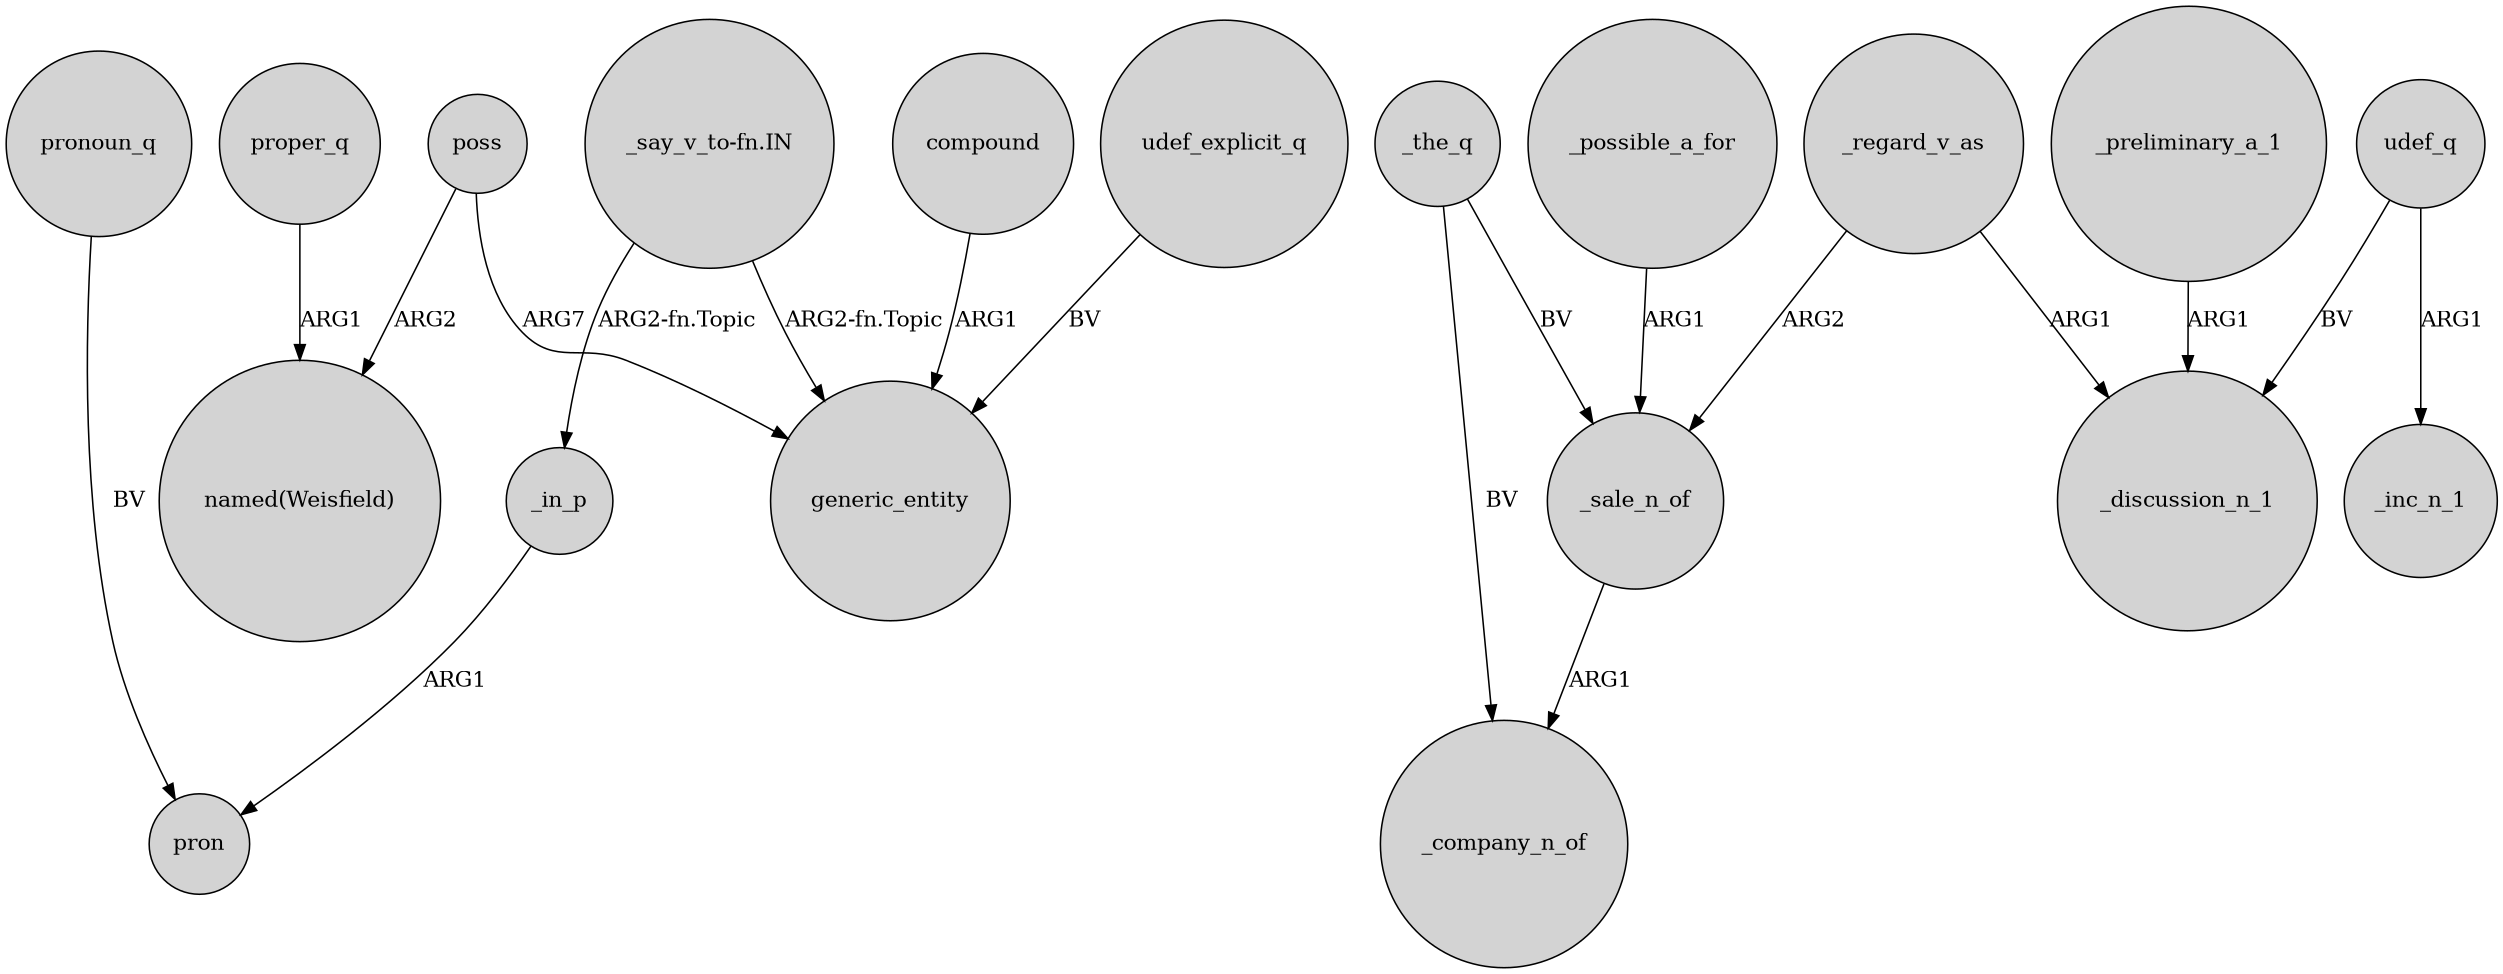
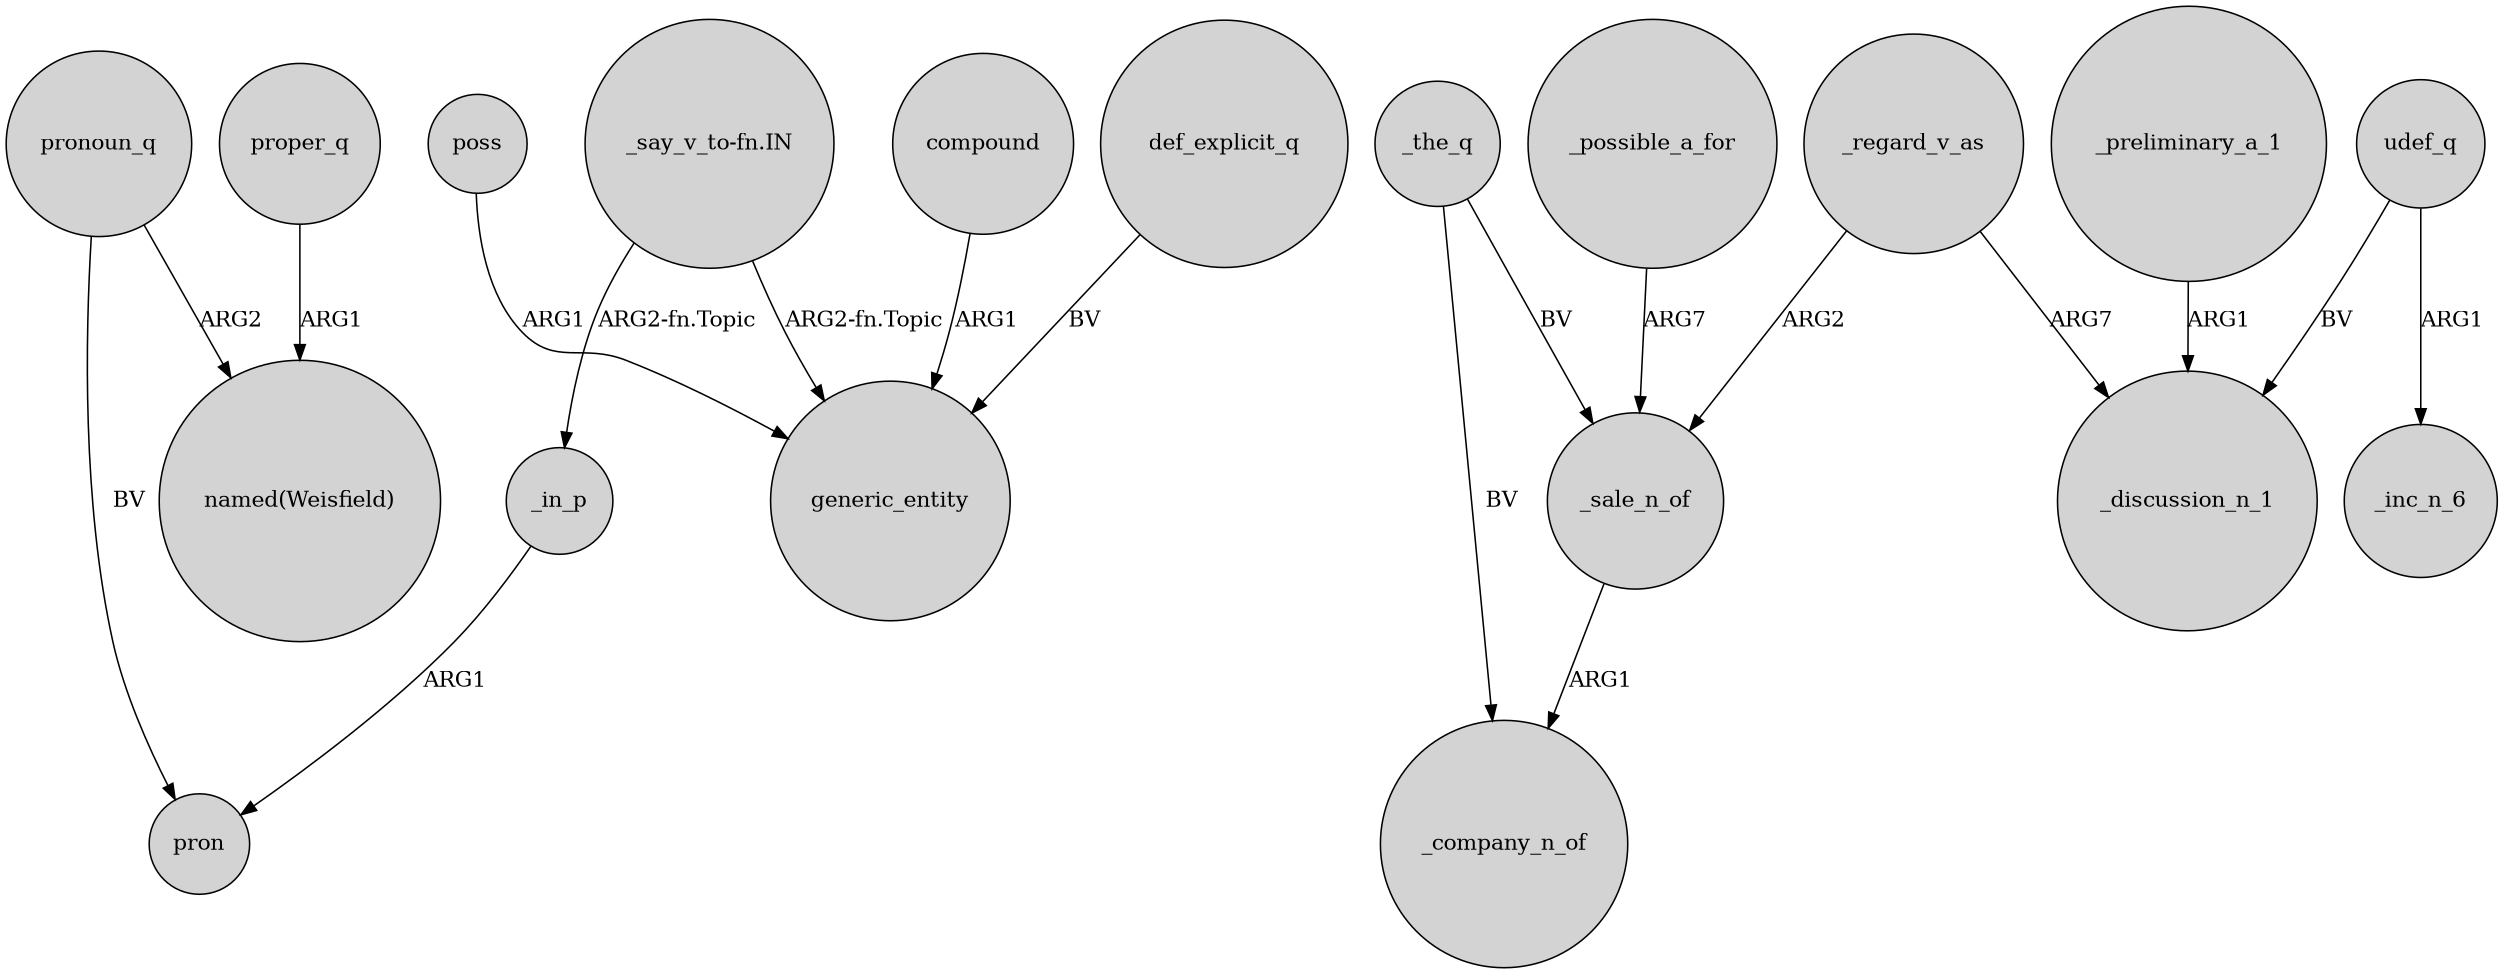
(1224, 144) -> (1224, 144)
(413, 275) -> (184, 294)
(554, 321) -> (554, 321)
(1675, 321) -> (1675, 321)
(2081, 321) -> (2081, 321)
(2421, 501) -> (2421, 501)
